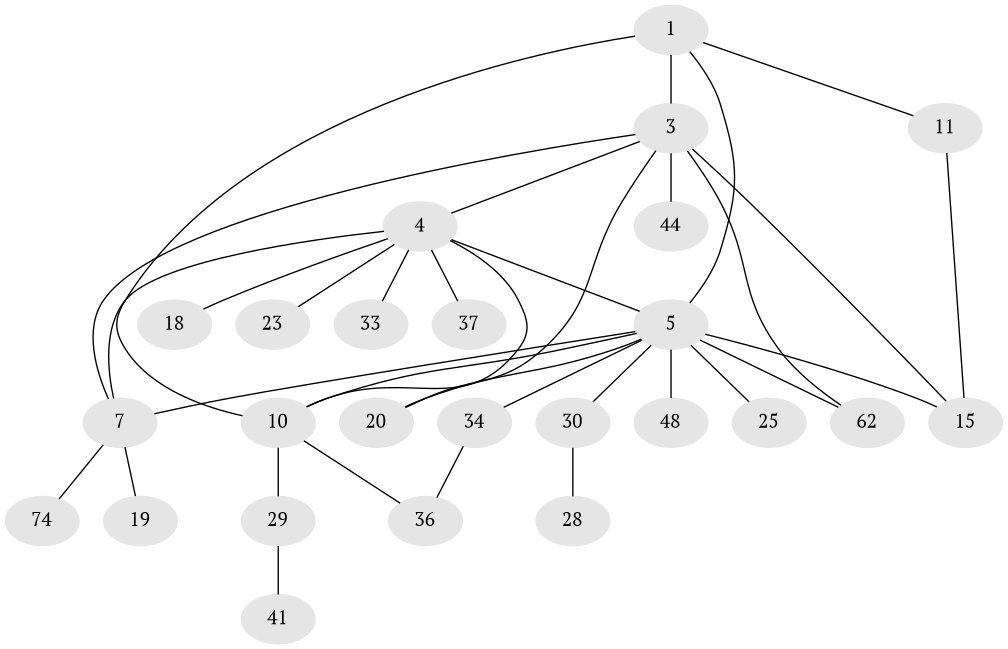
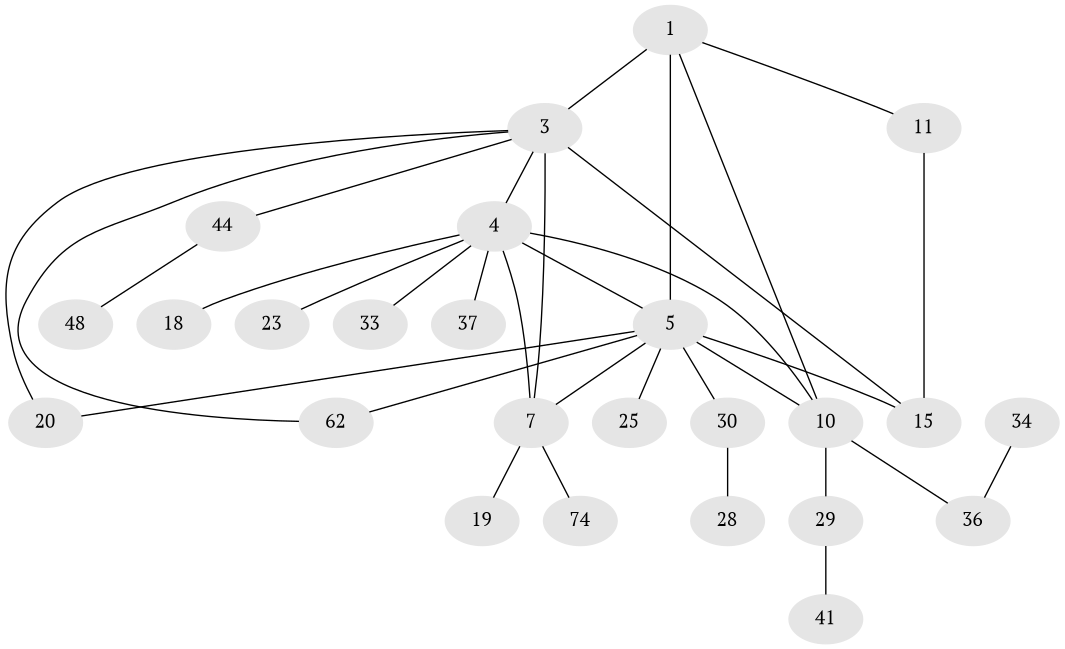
(573, 374) -> none
(671, 374) -> (149, 276)
